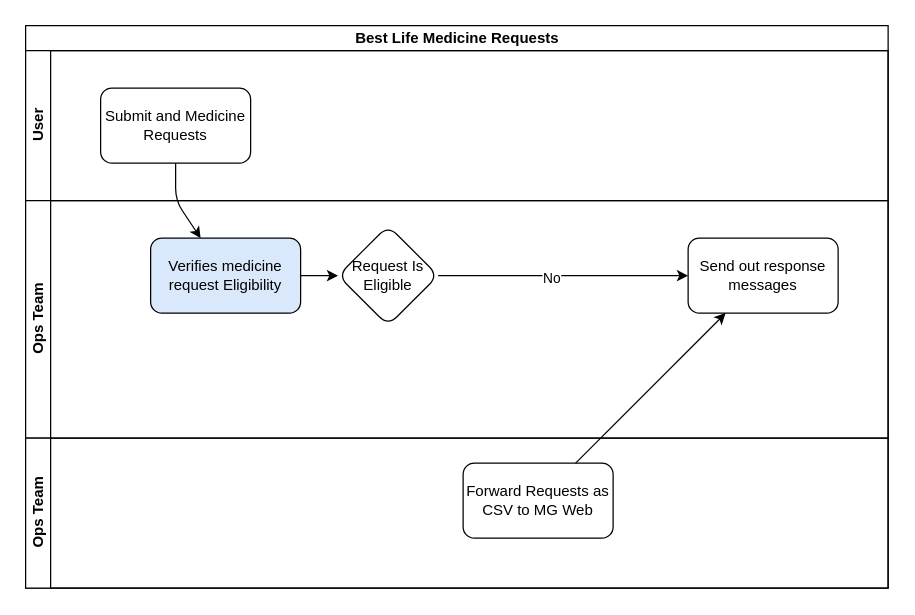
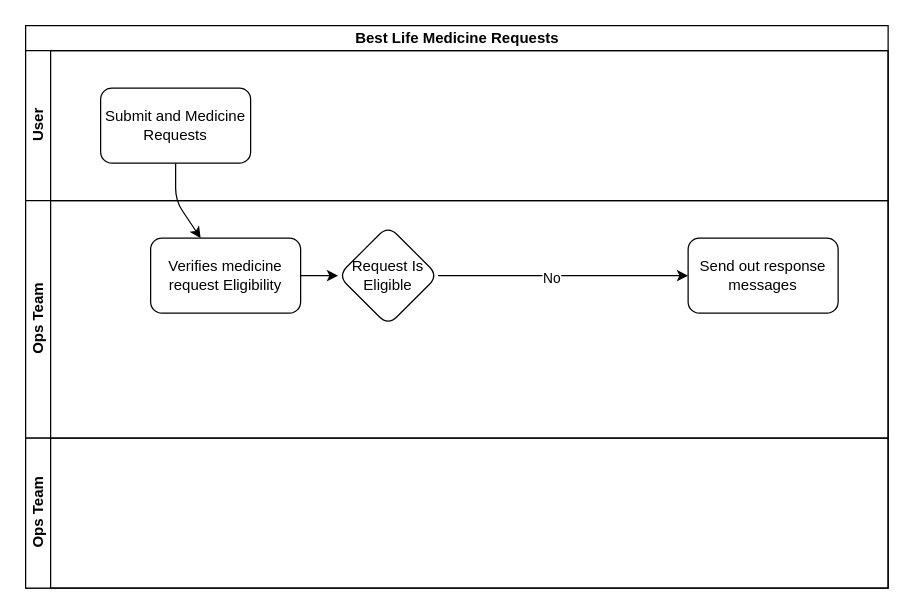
(226, 276) -> (226, 276)
(662, 377) -> none
(538, 501) -> none
